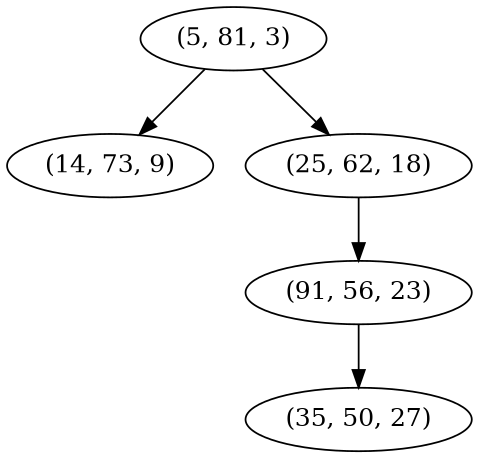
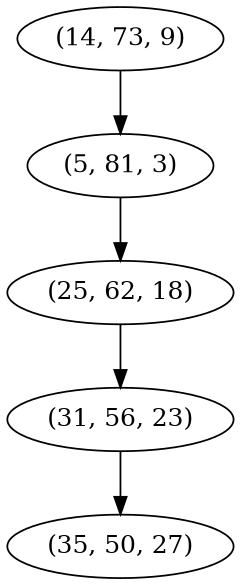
(179, 96) -> (120, 94)
(359, 293) -> (120, 419)
